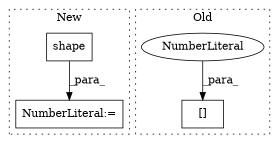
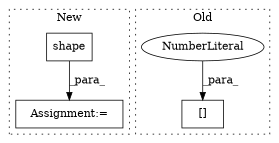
(69, 114) -> (69, 114)
